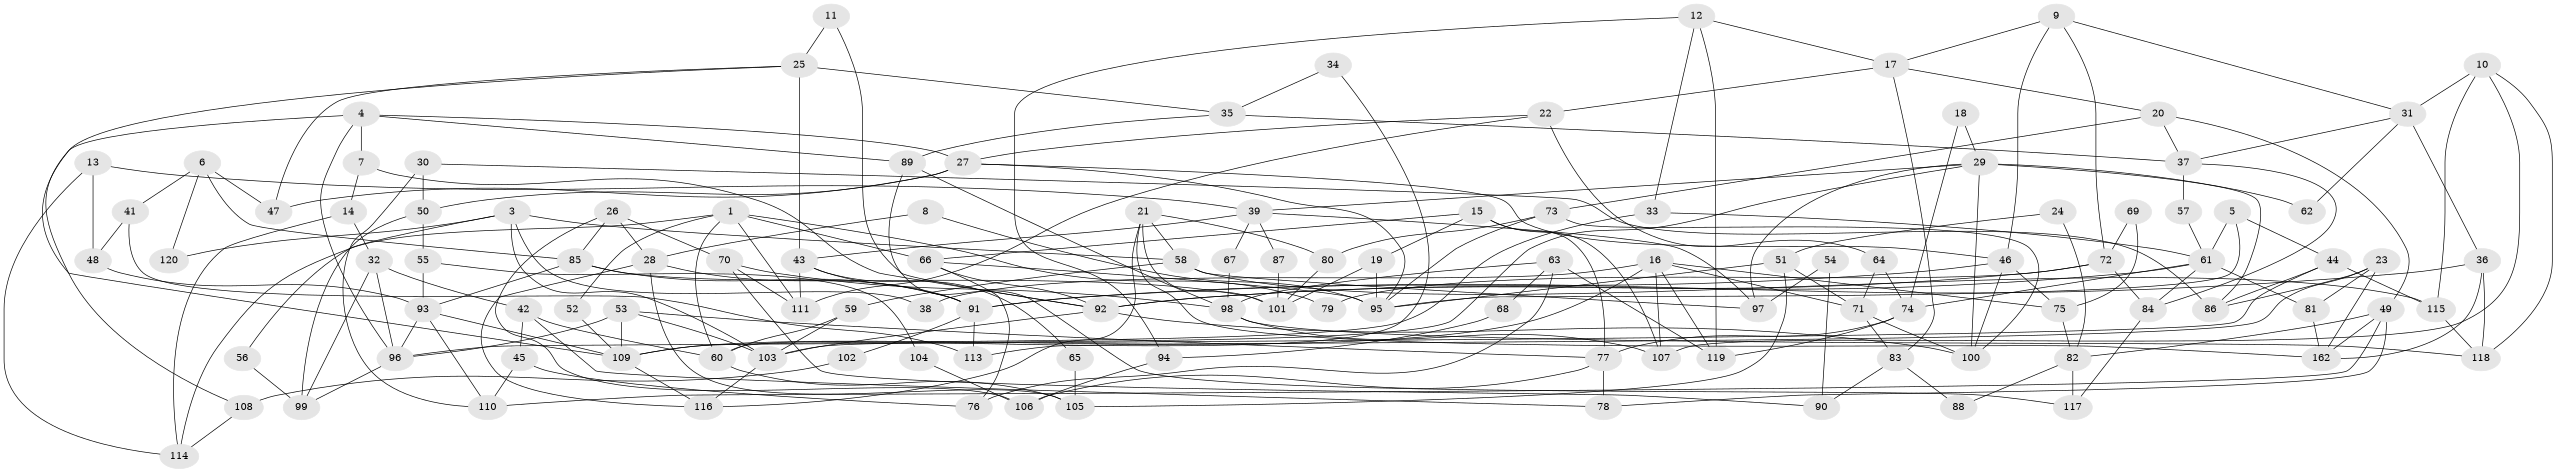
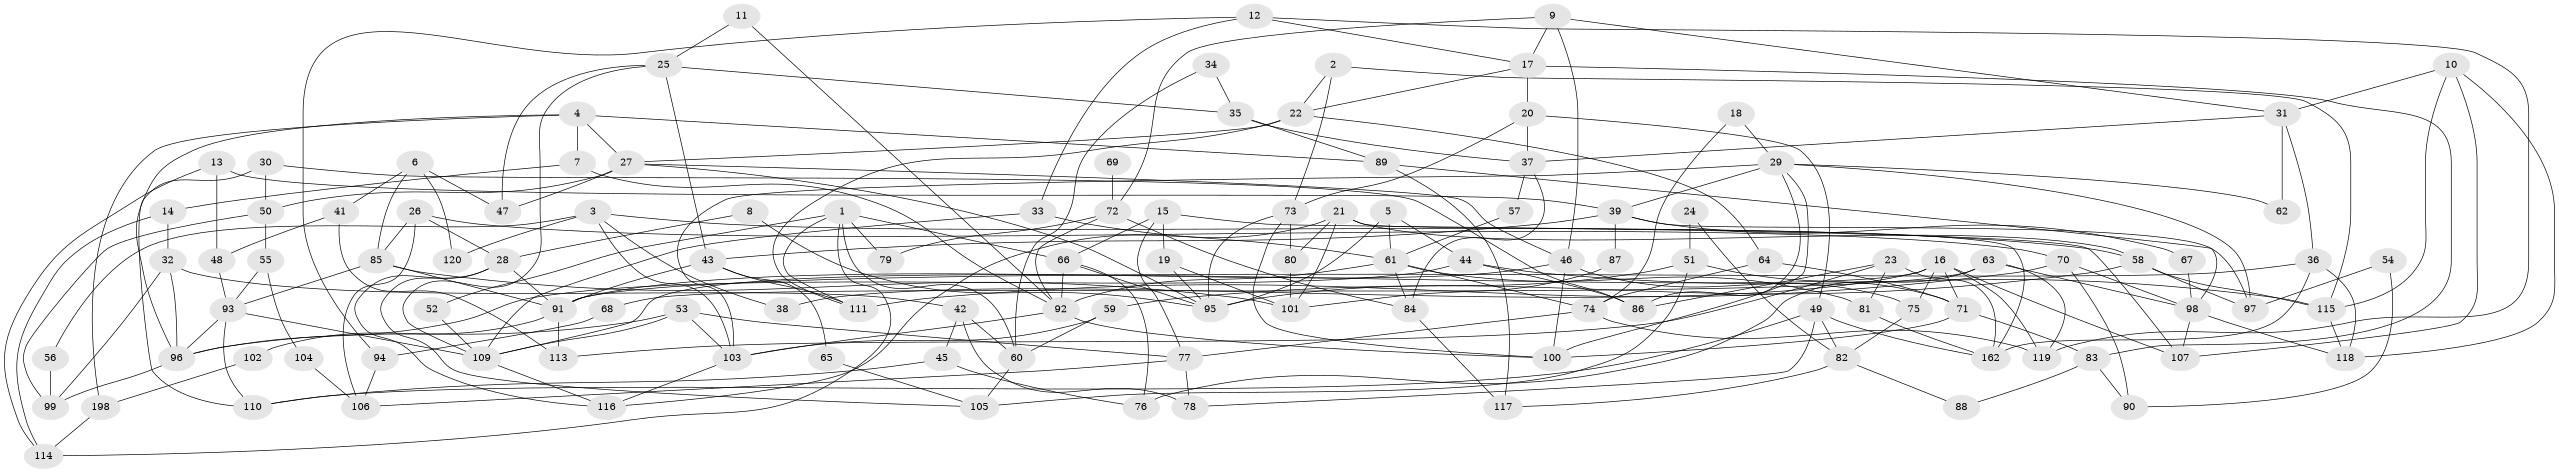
none -> (1333, 65)
(2134, 266) -> none
(244, 408) -> (101, 408)
